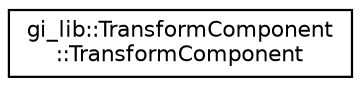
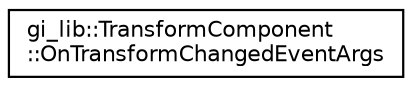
(180, 43) -> (206, 43)
